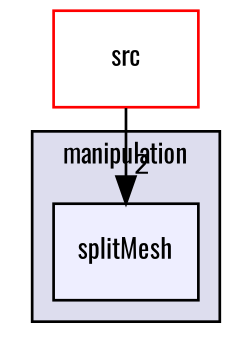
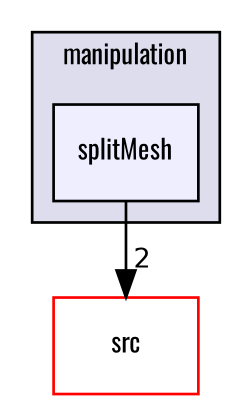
(126, 147) -> (126, 240)
